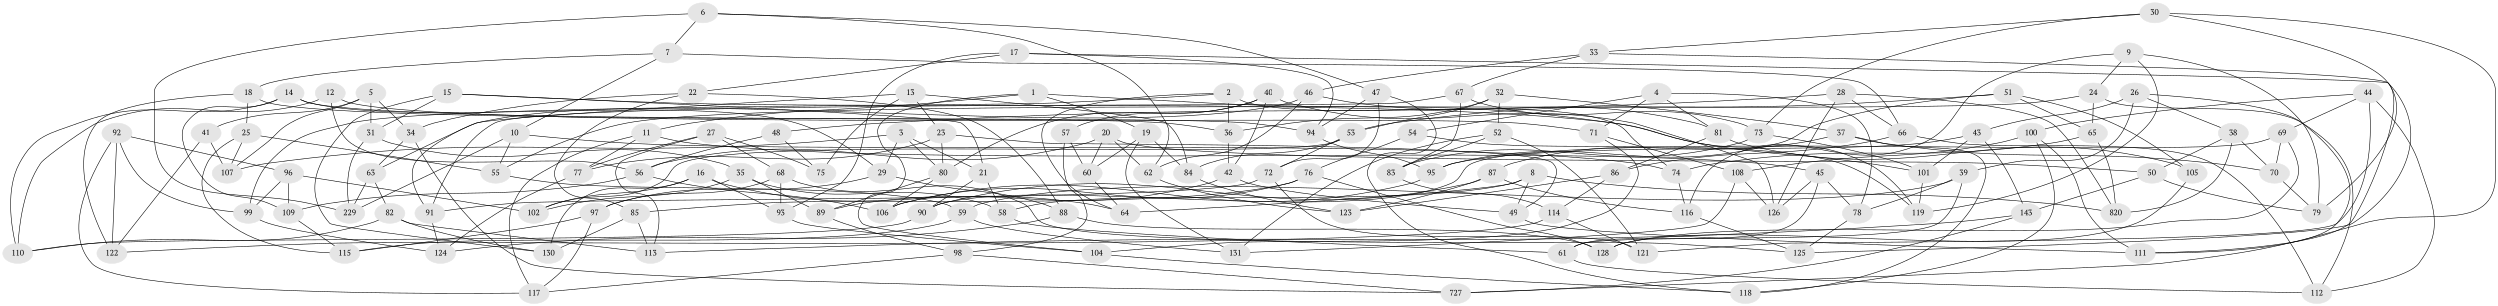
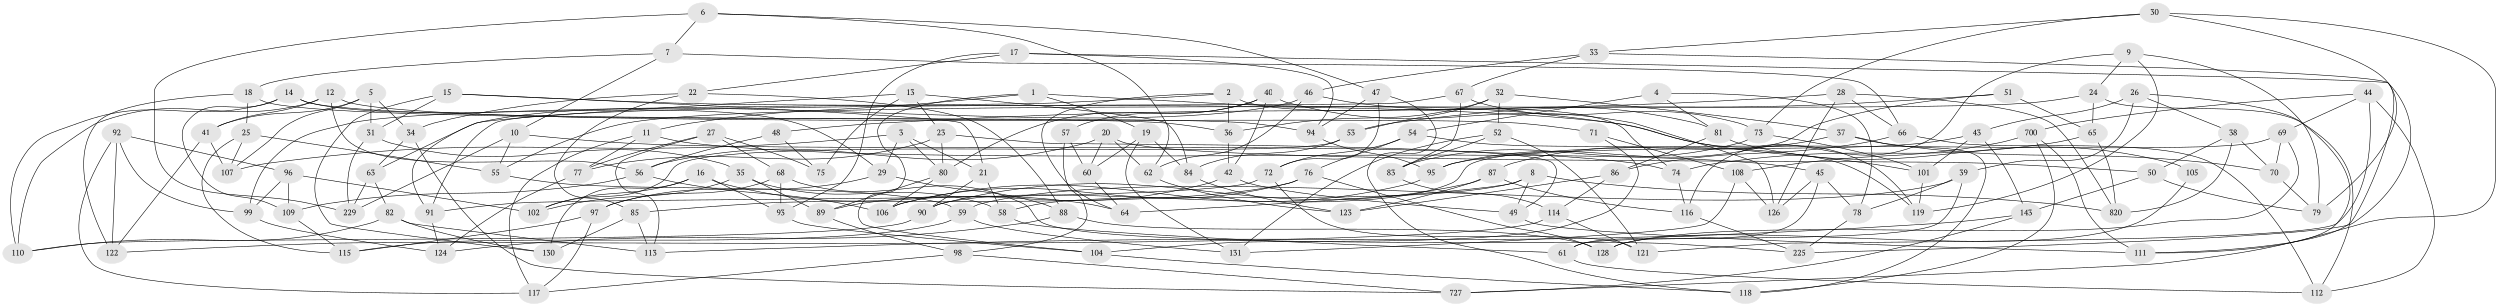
none -> (268, 113)
(1620, 116) -> none
(2111, 122) -> none
(2031, 133) -> (2031, 133)
(1313, 152) -> (1340, 153)
(1799, 253) -> (1799, 253)
